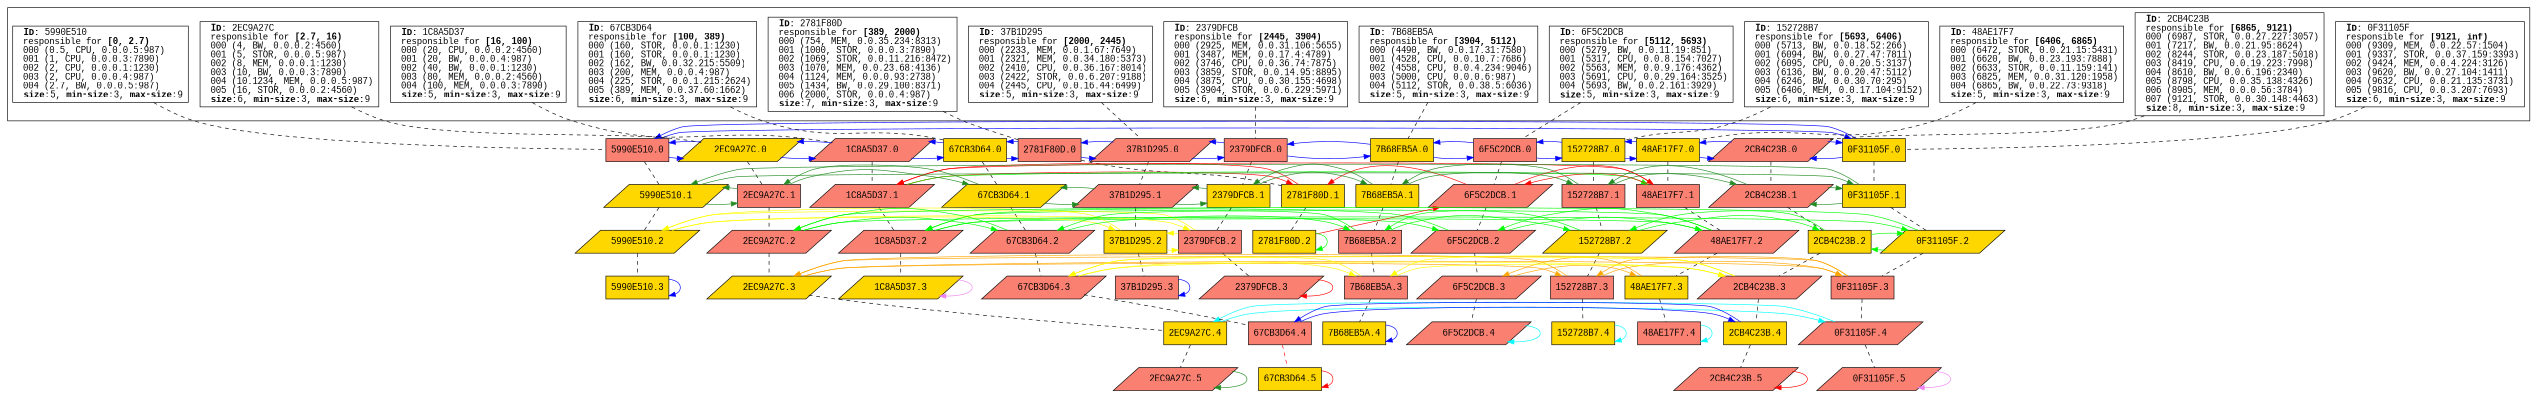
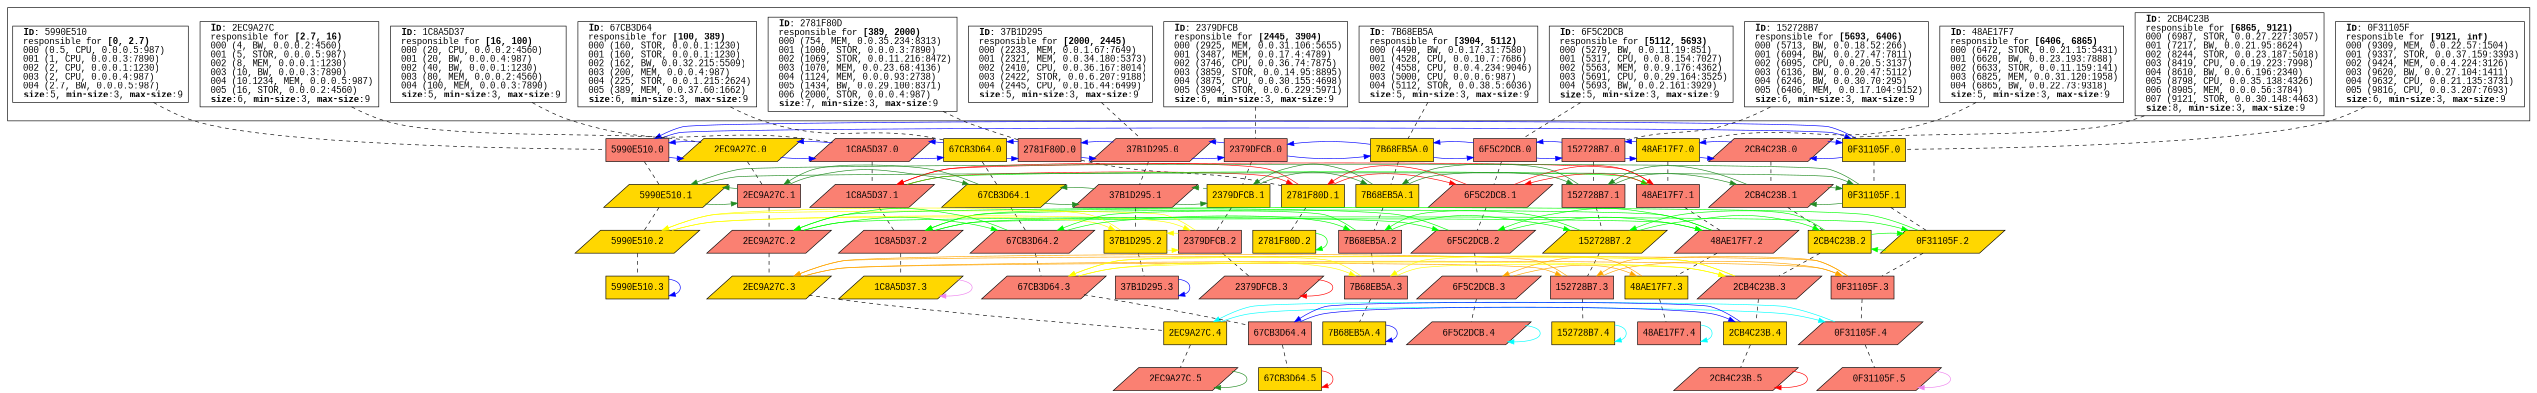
(1593, 150) -> (1593, 150)
(1203, 188) -> (1203, 188)
(1360, 224) -> (1391, 174)
(1285, 356) -> (1285, 356)
